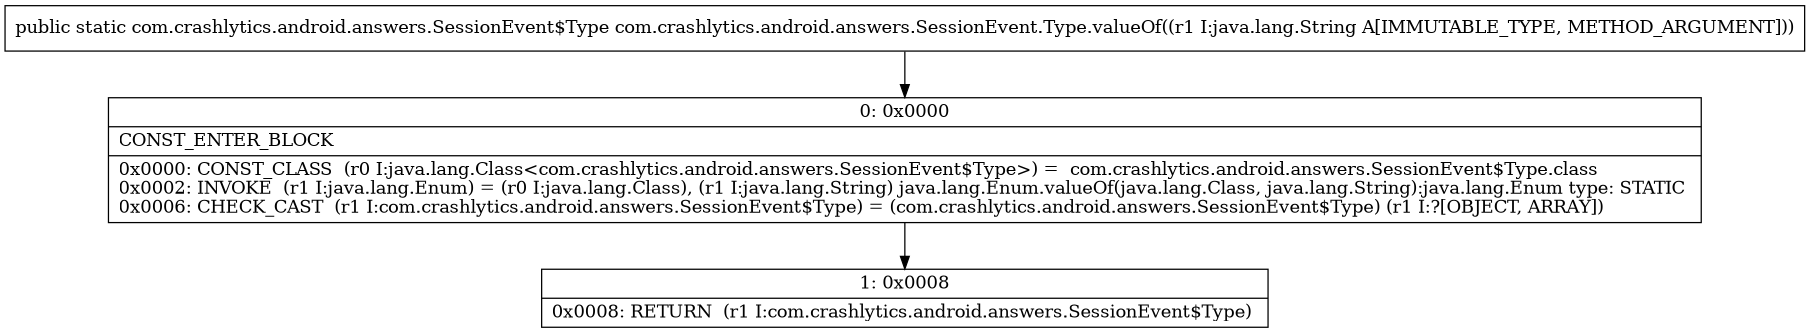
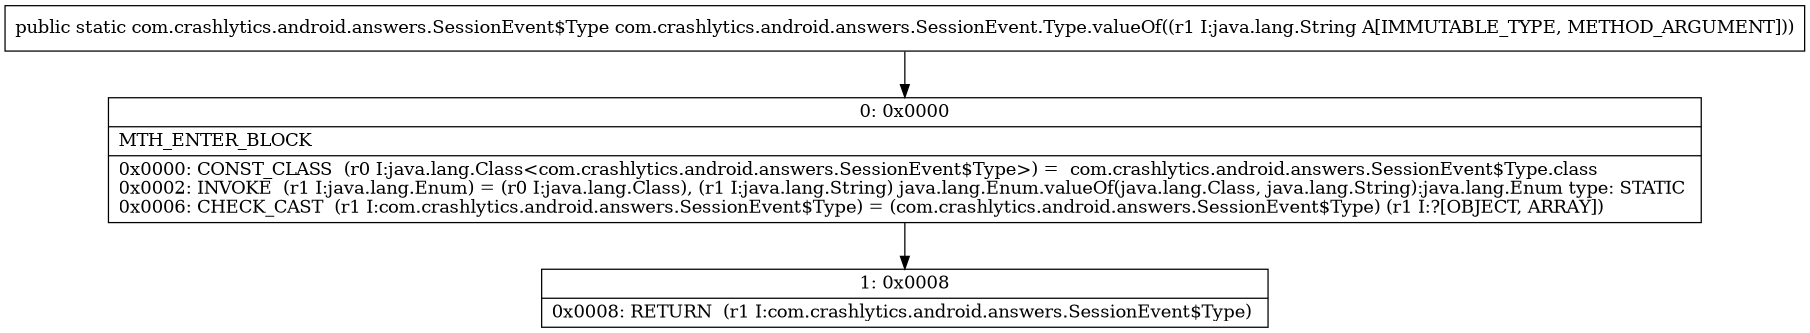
(226, 141) -> (216, 141)
